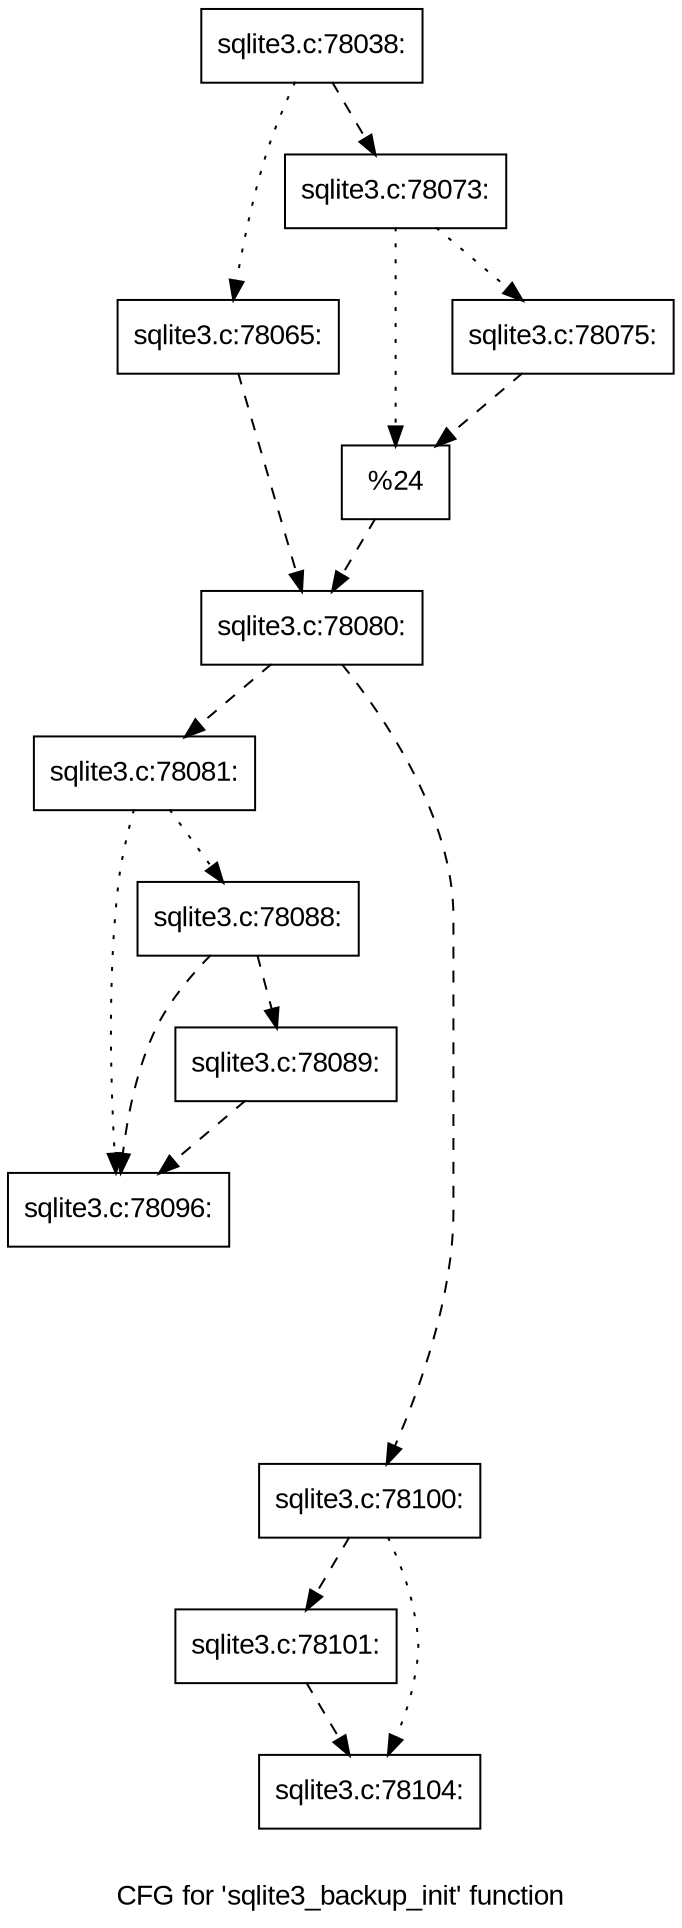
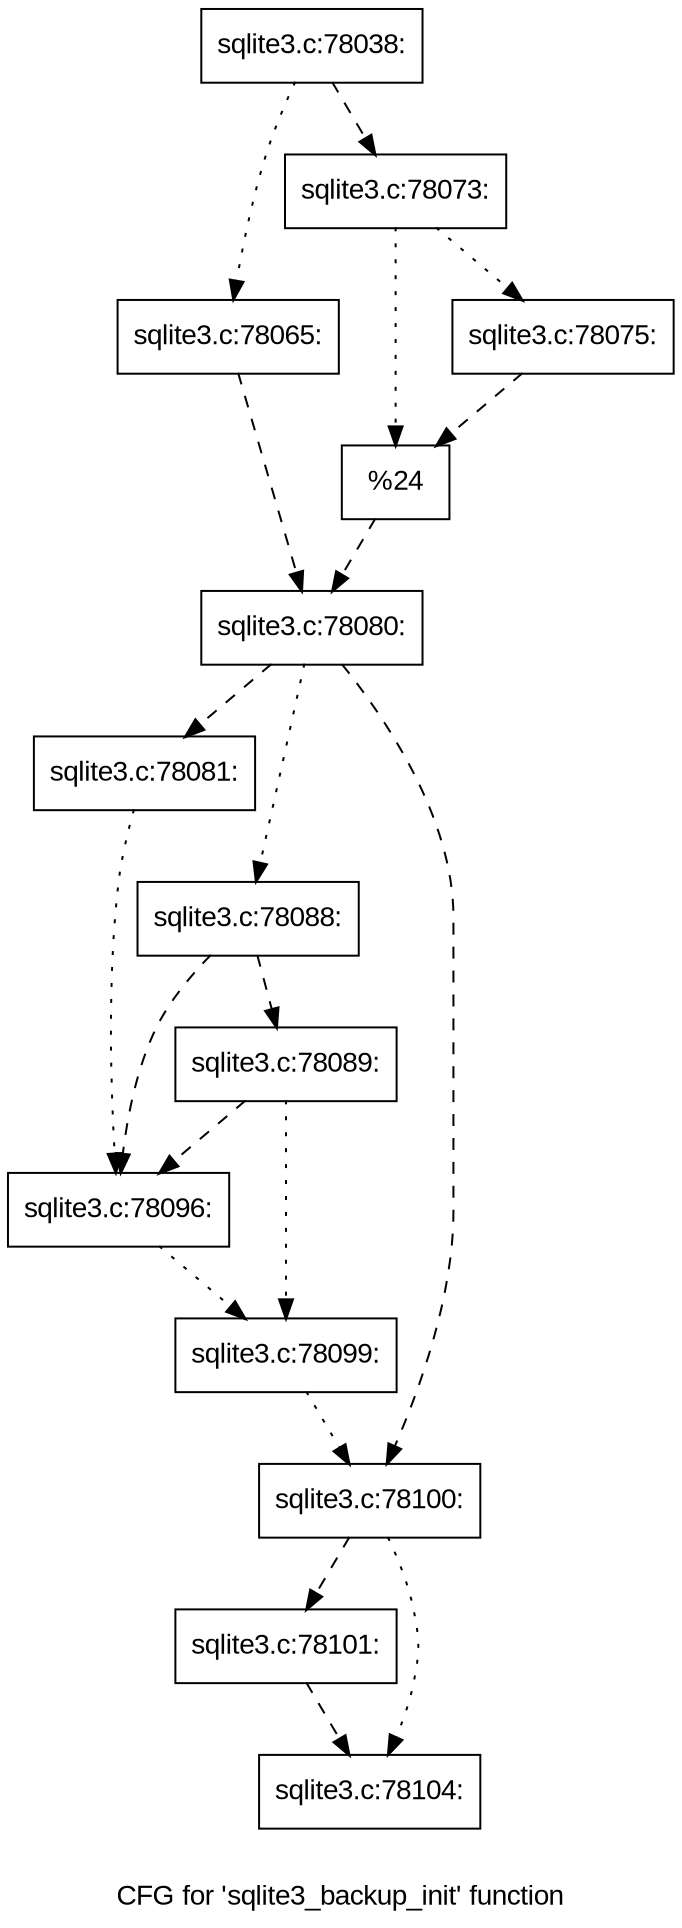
(190, 838) -> (283, 763)
none -> (286, 1355)
